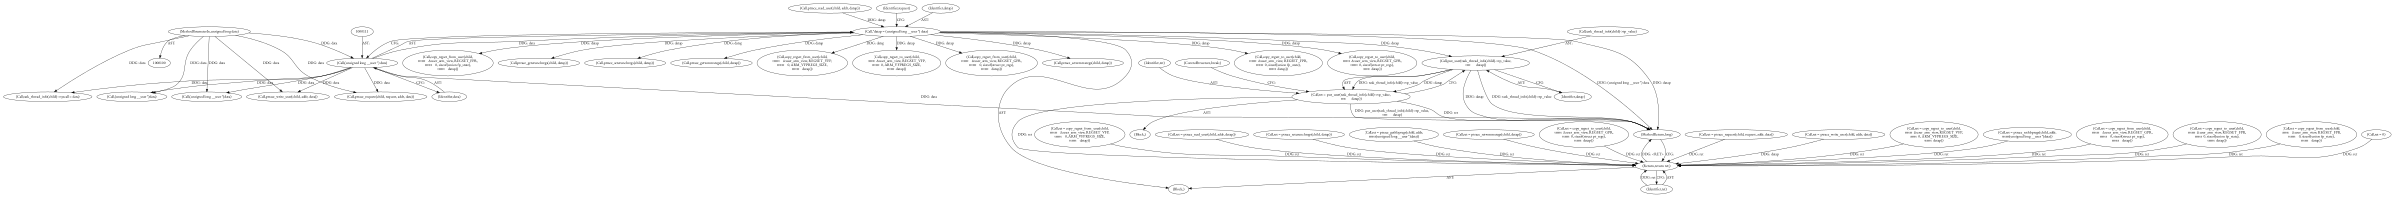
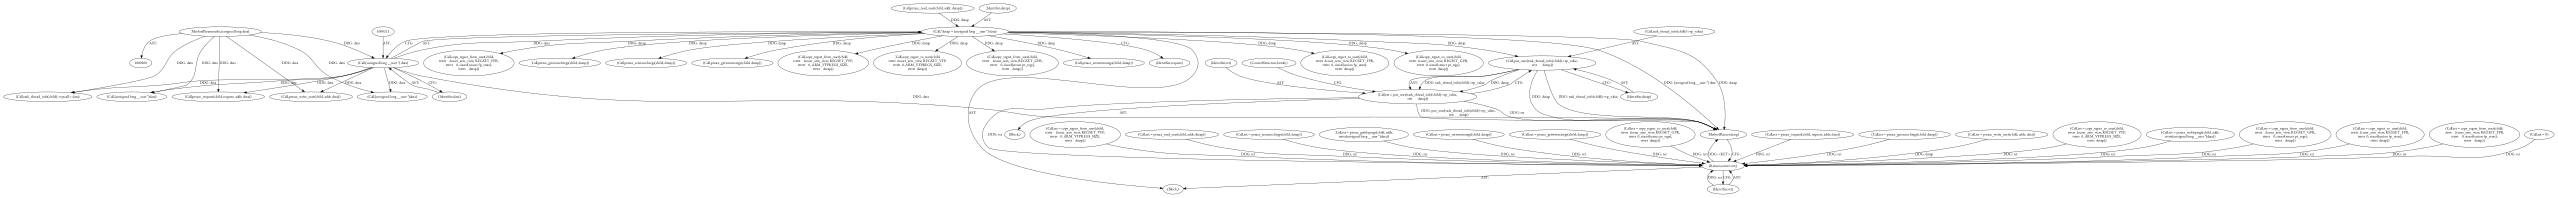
(897, 19) -> (1083, 40)
none -> (1555, 135)
none -> (1905, 135)
